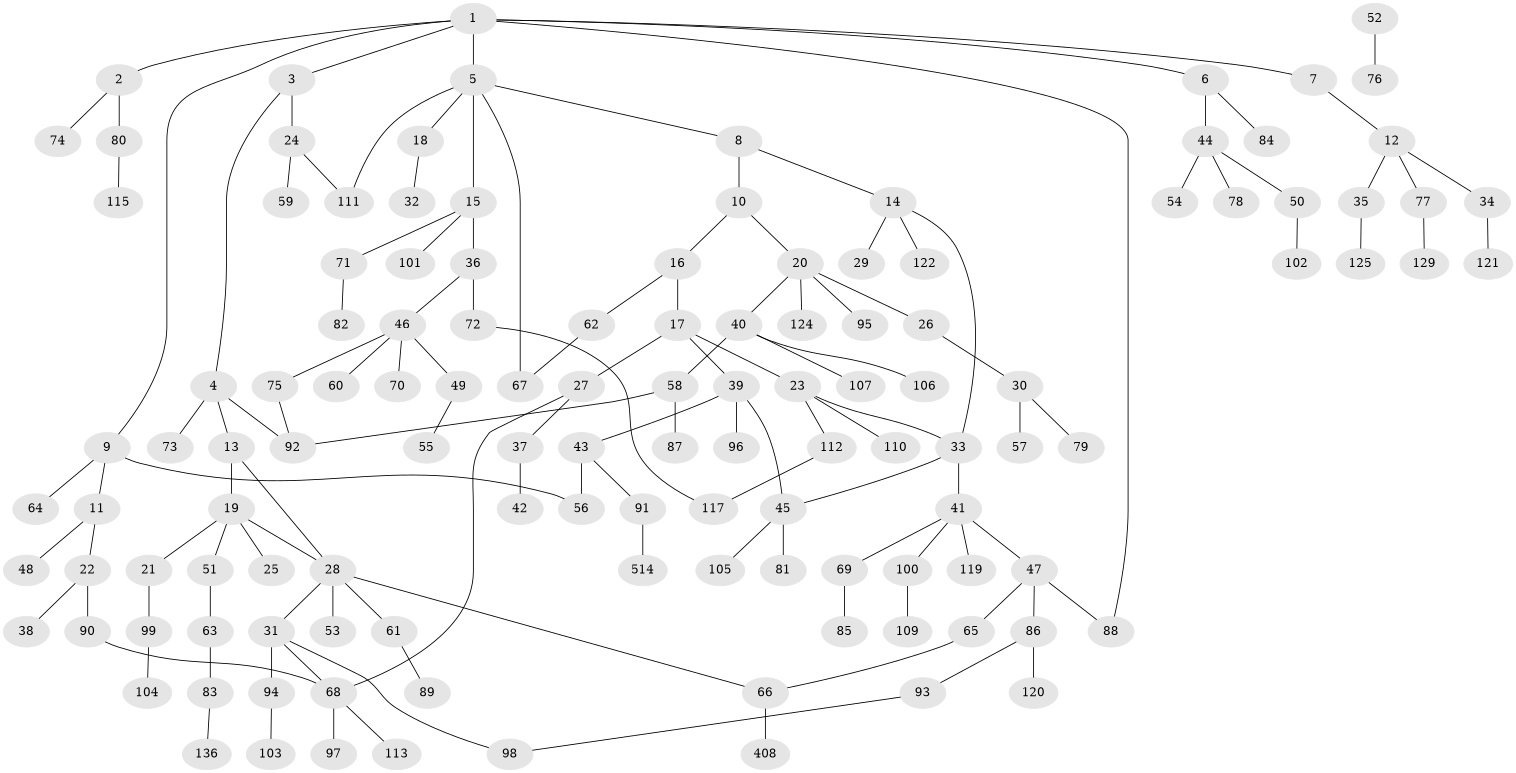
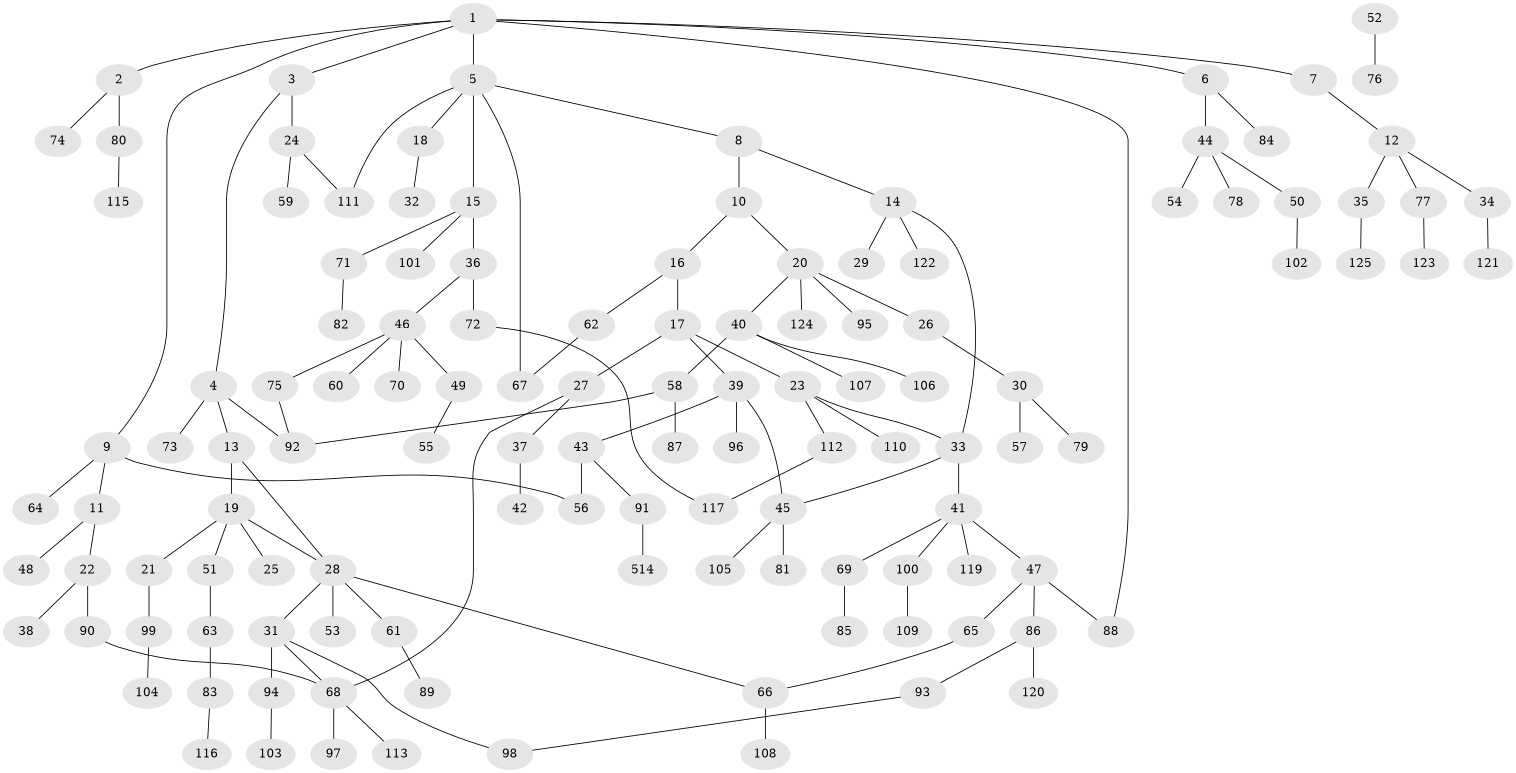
(1424, 264) -> (1424, 264)
(207, 754) -> (207, 754)
(765, 754) -> (765, 754)
